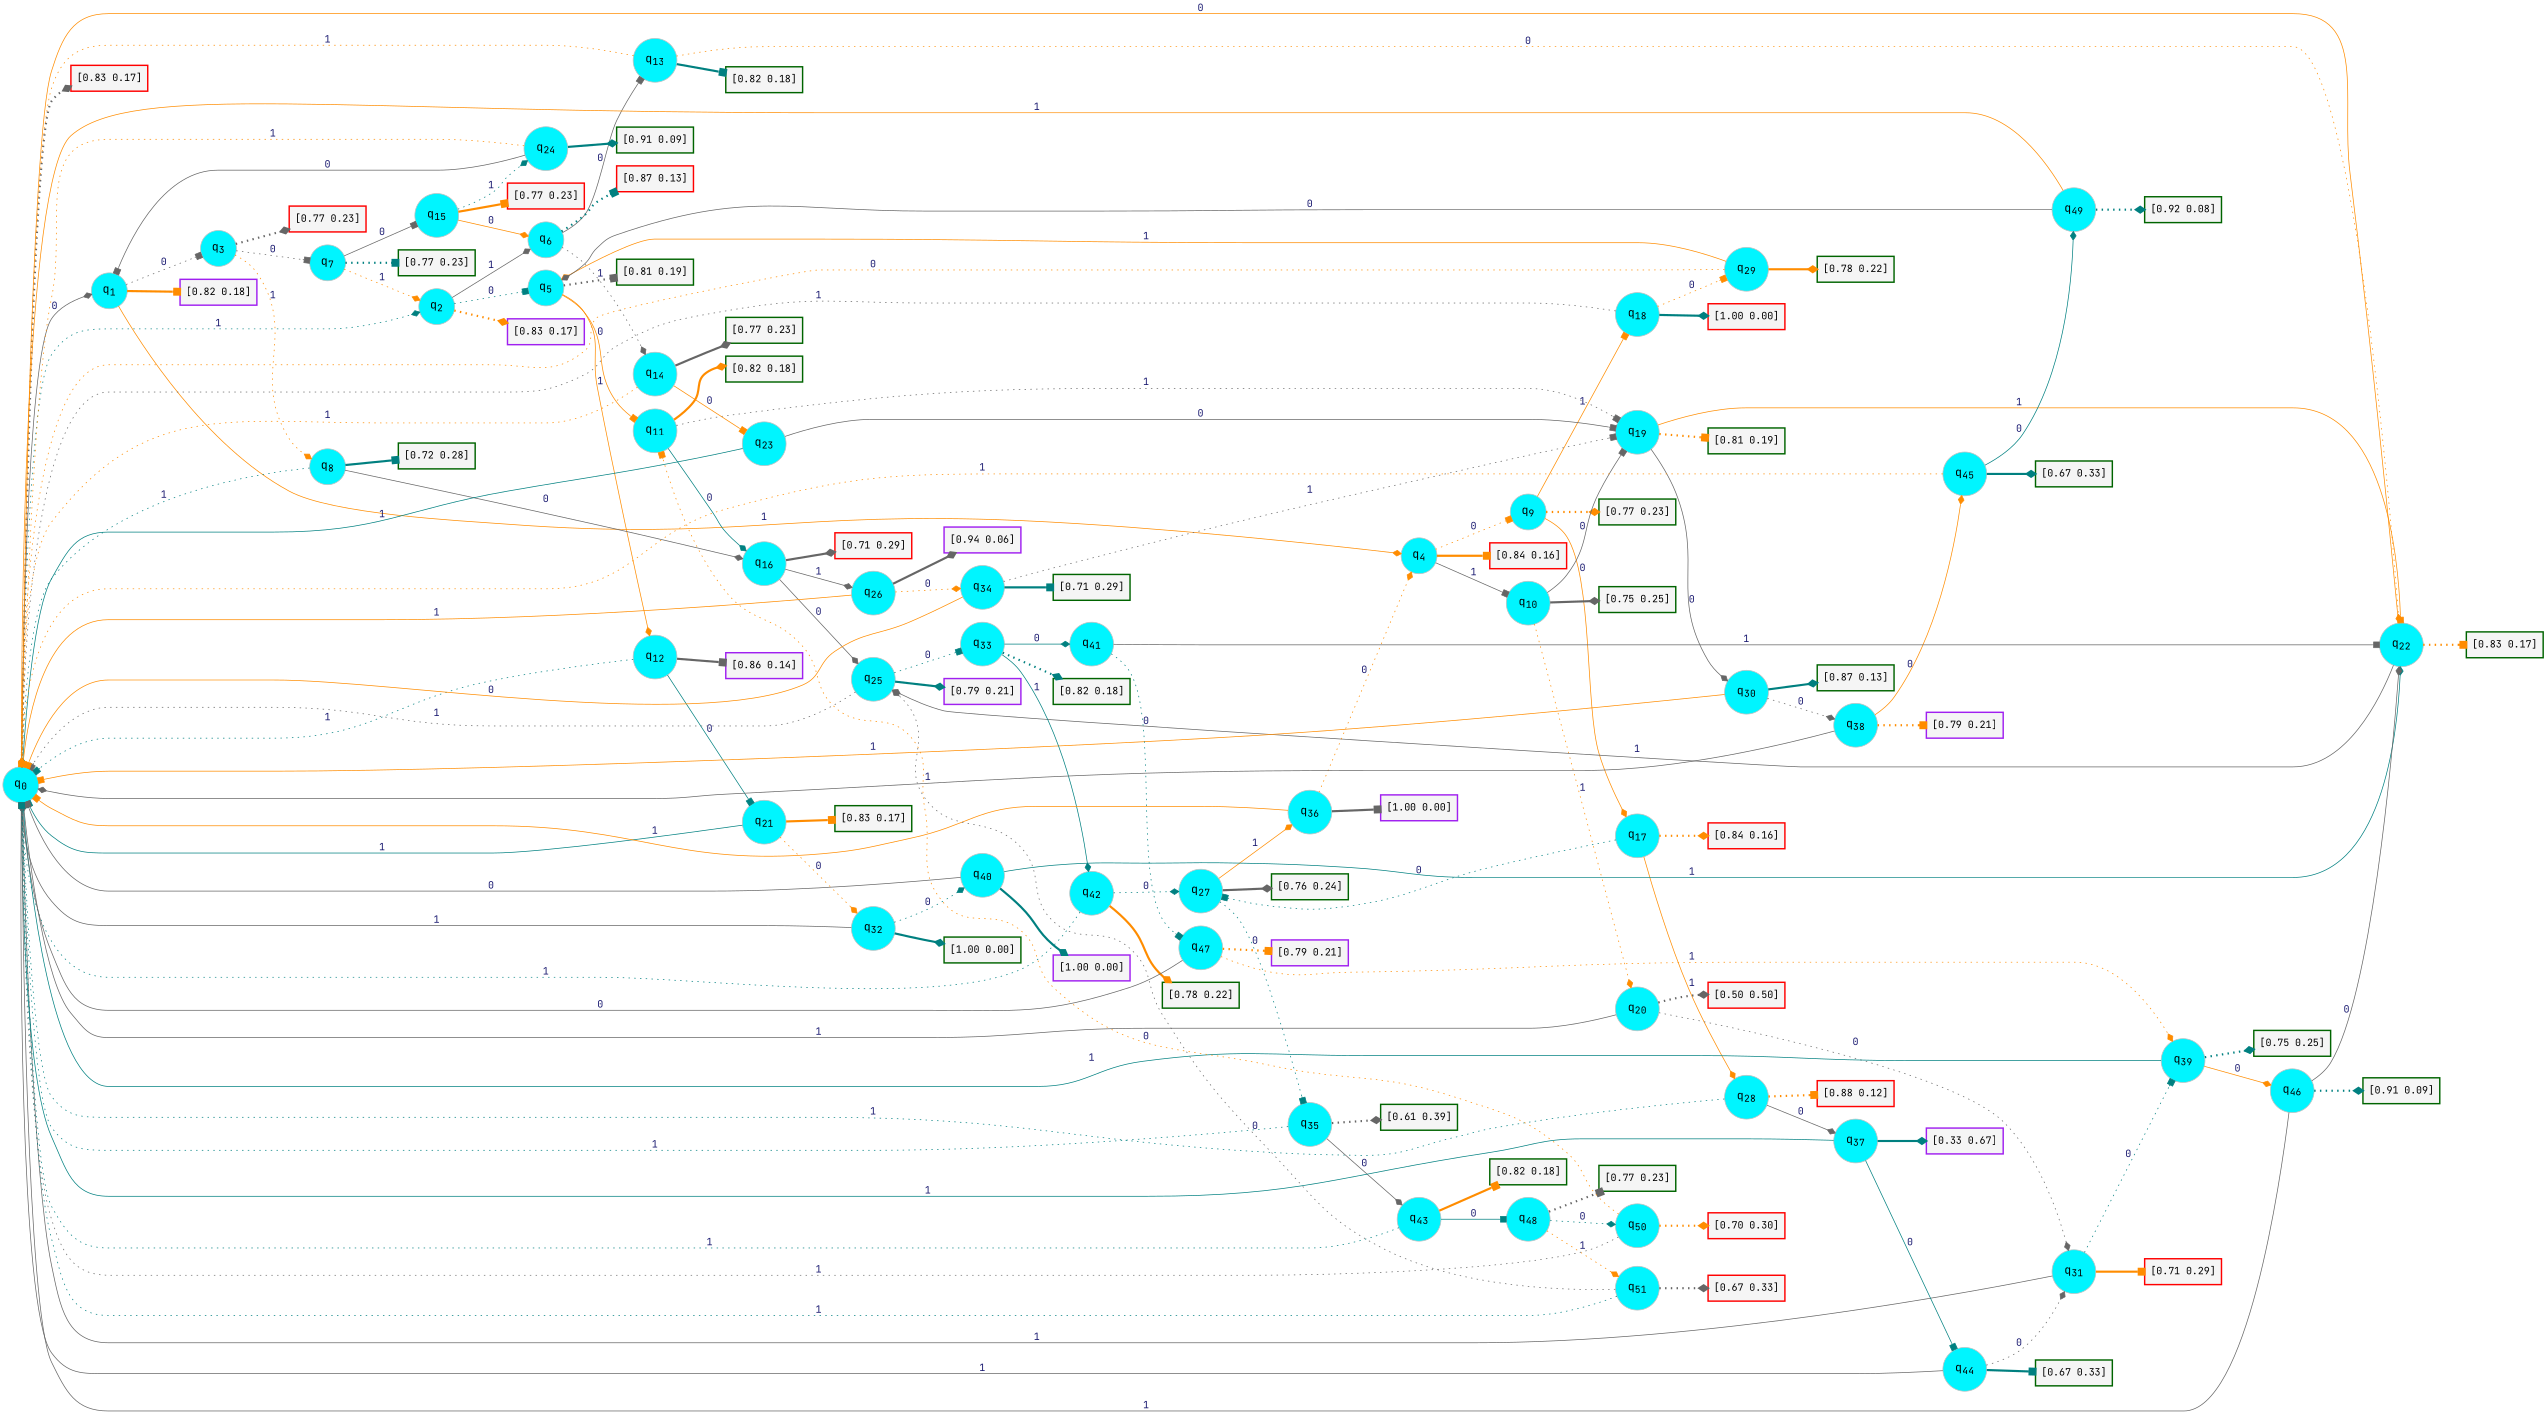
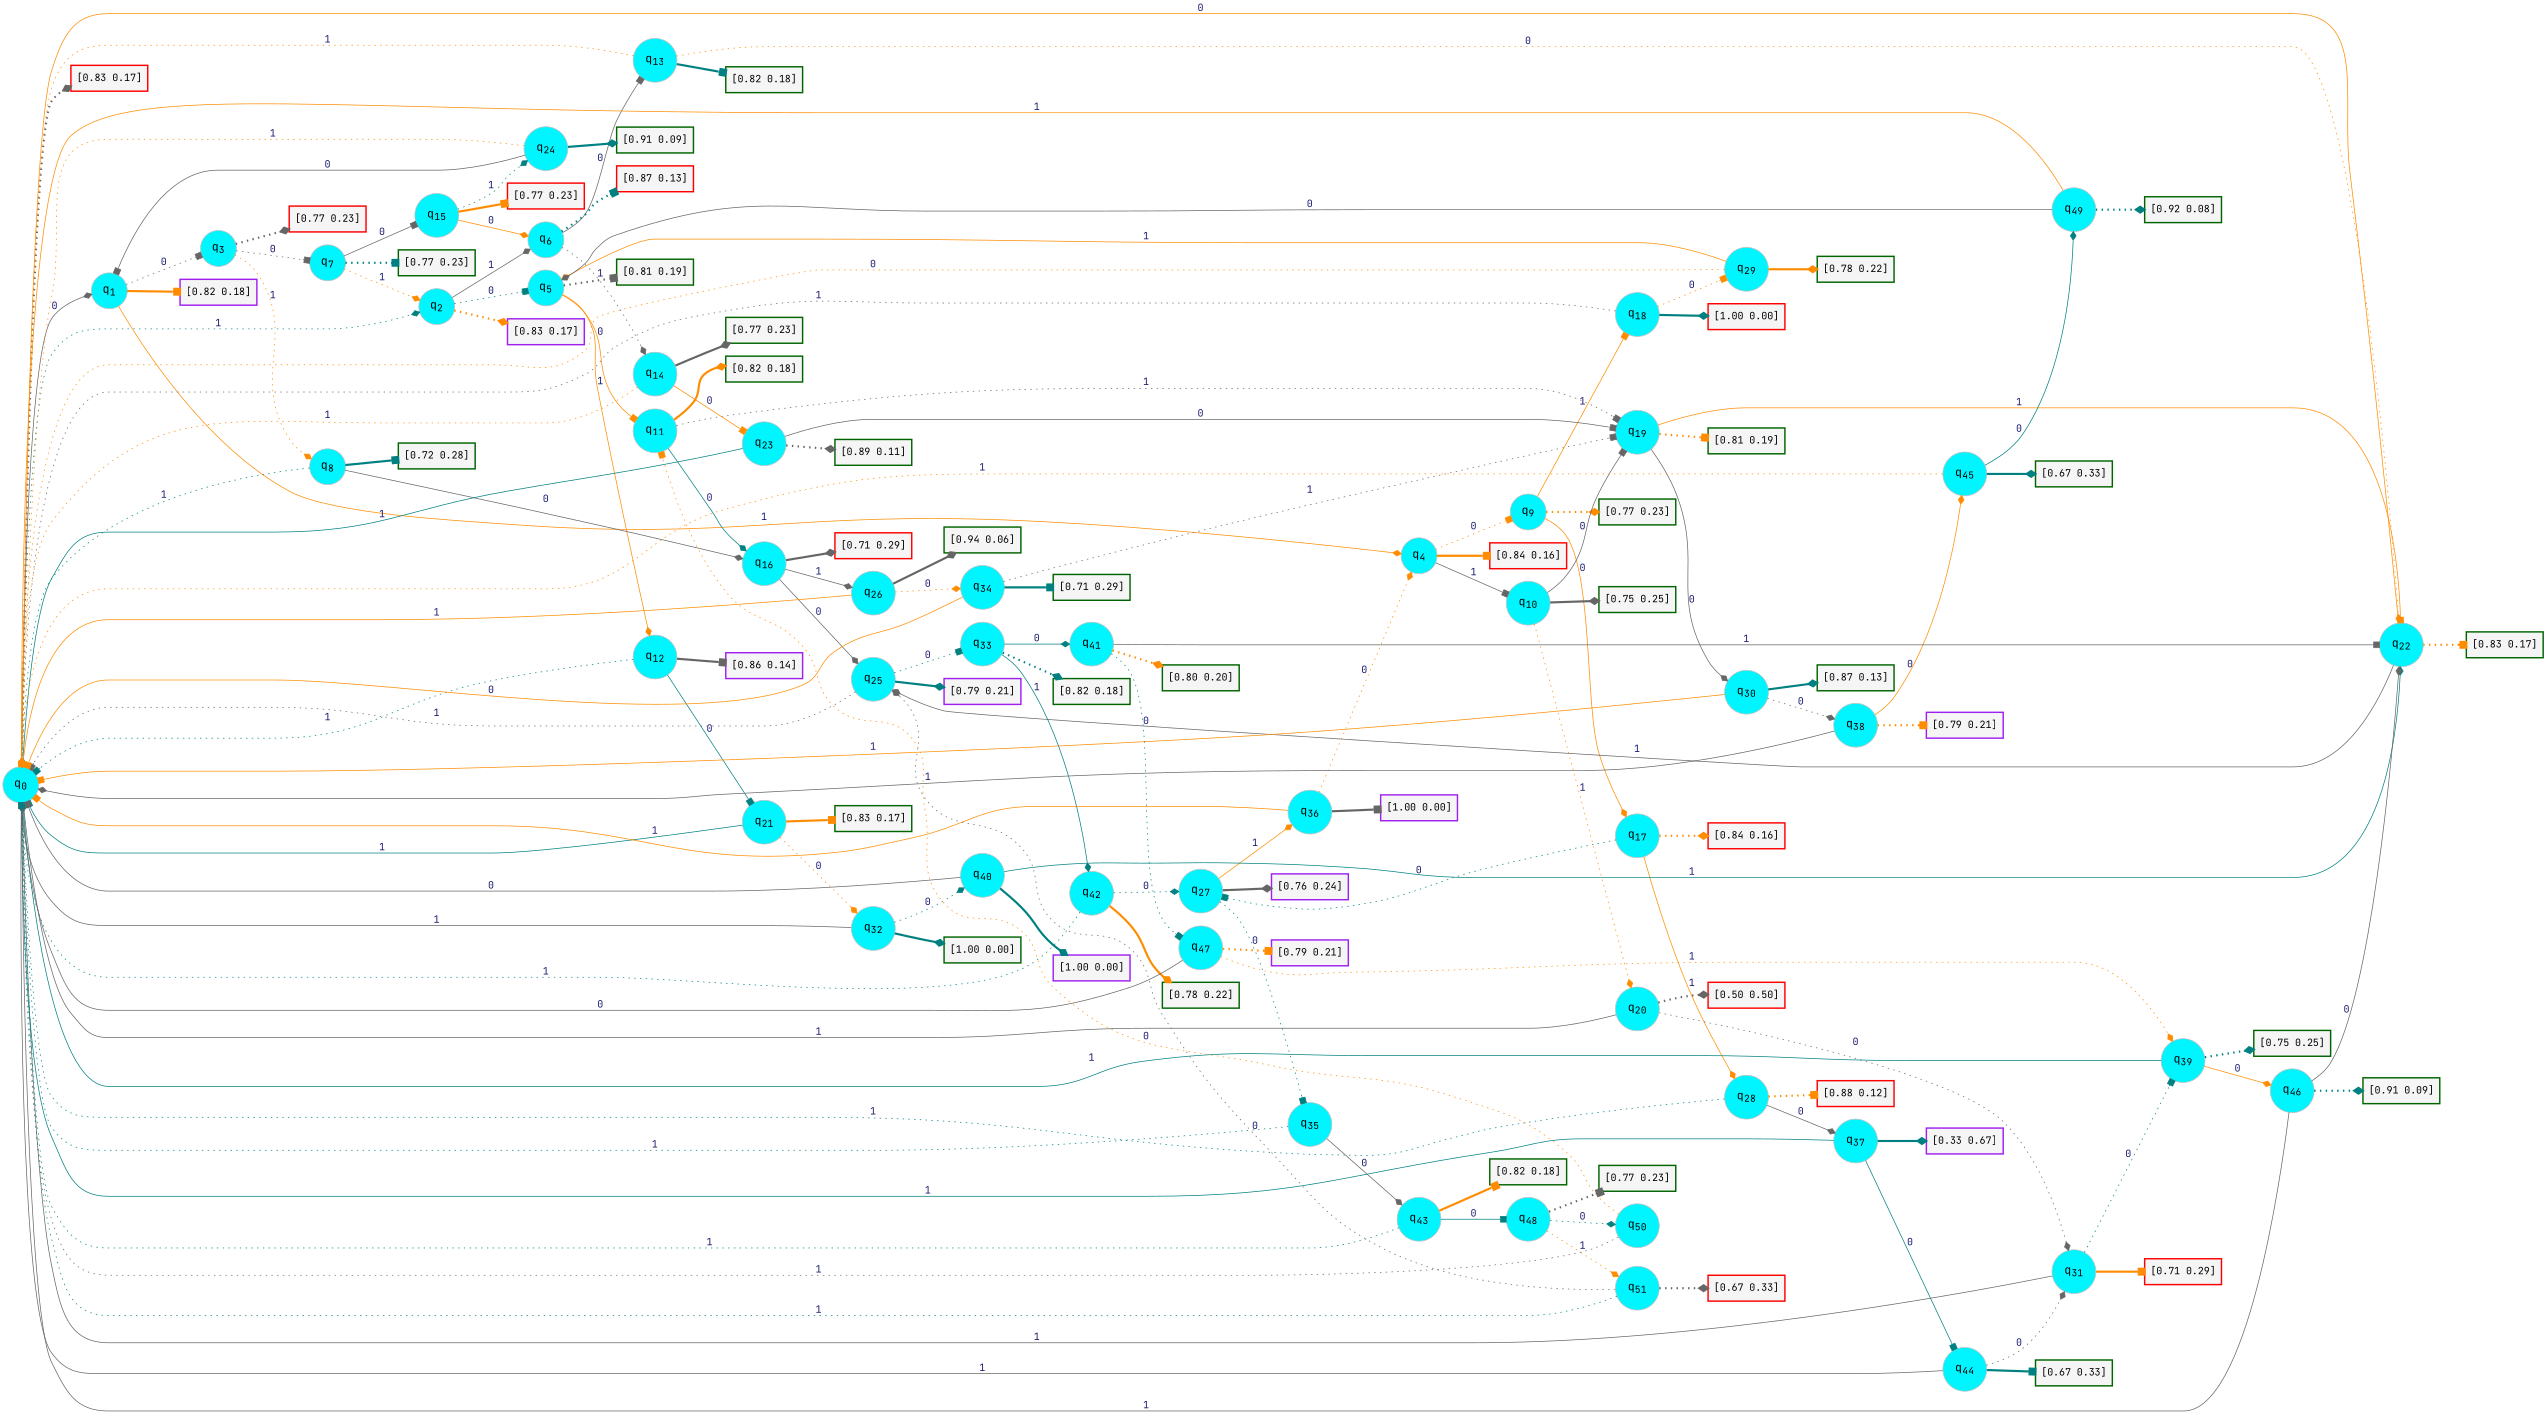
none -> (873, 452)
(982, 540) -> (982, 540)
none -> (1201, 678)
(1310, 887) -> (1310, 887)
(1419, 1117) -> none
(1746, 1226) -> none
